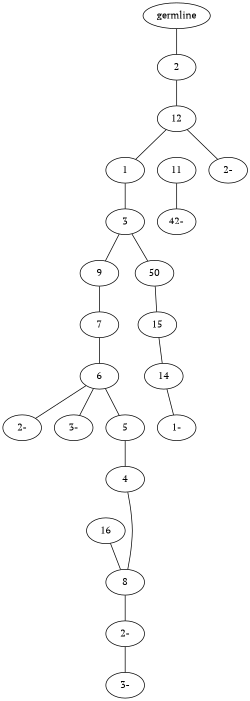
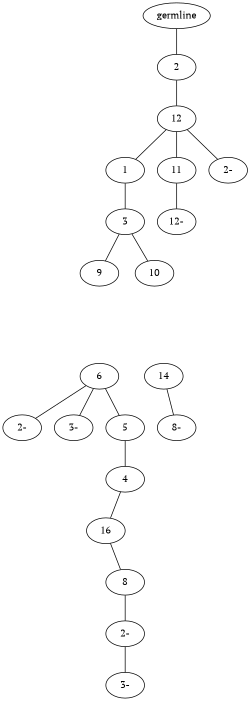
none -> (177, 145)
(177, 222) -> (177, 222)
(154, 273) -> (154, 273)
(99, 325) -> none
(157, 325) -> none
(177, 428) -> (177, 428)
(132, 531) -> (116, 505)
